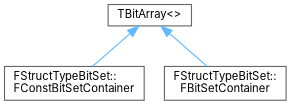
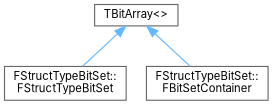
(74, 83) -> (65, 83)
